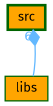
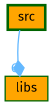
(35, 61) -> (18, 45)
